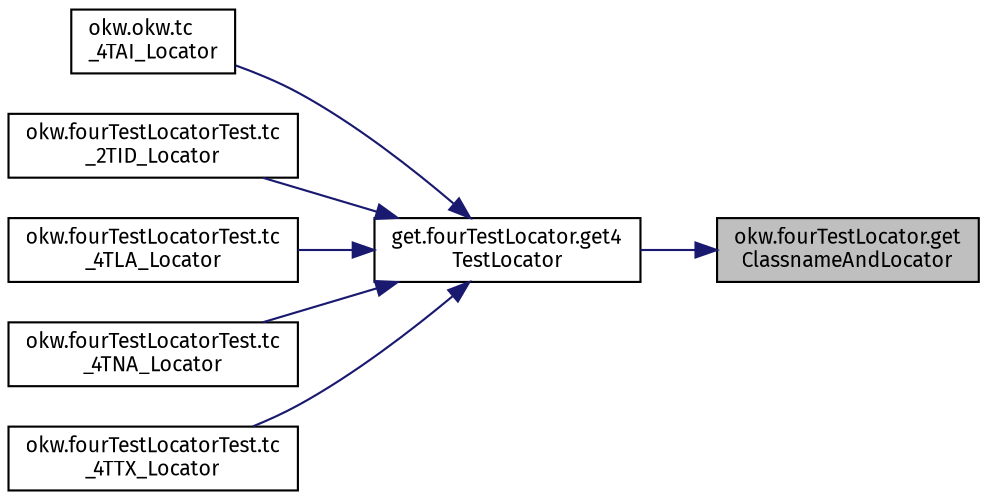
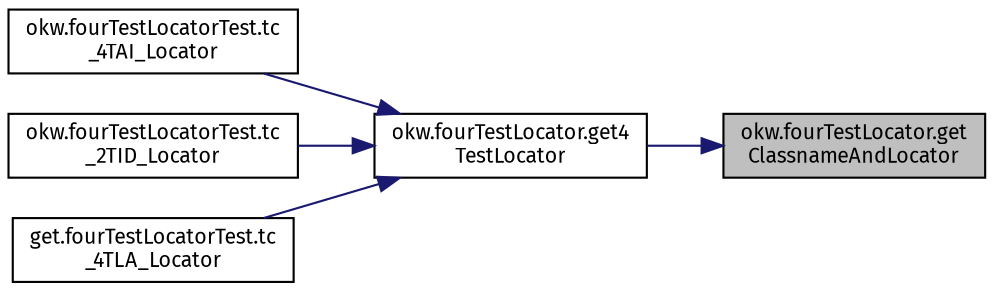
(153, 41) -> (153, 41)
(153, 250) -> (153, 250)
(507, 250) -> (511, 146)
(153, 354) -> none
(153, 459) -> none
